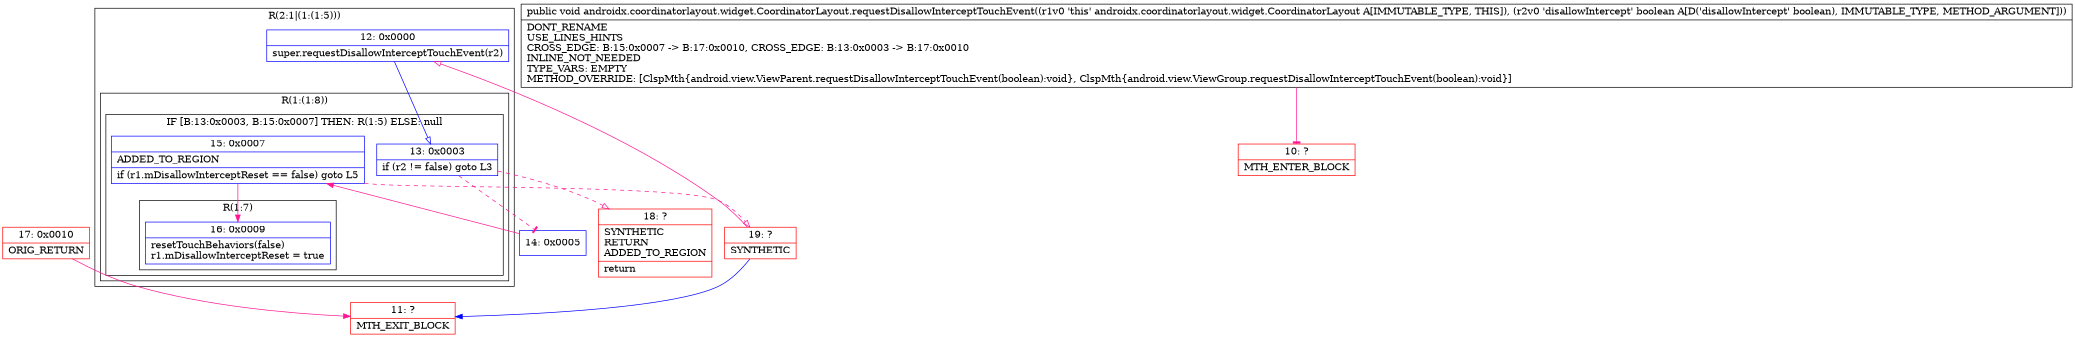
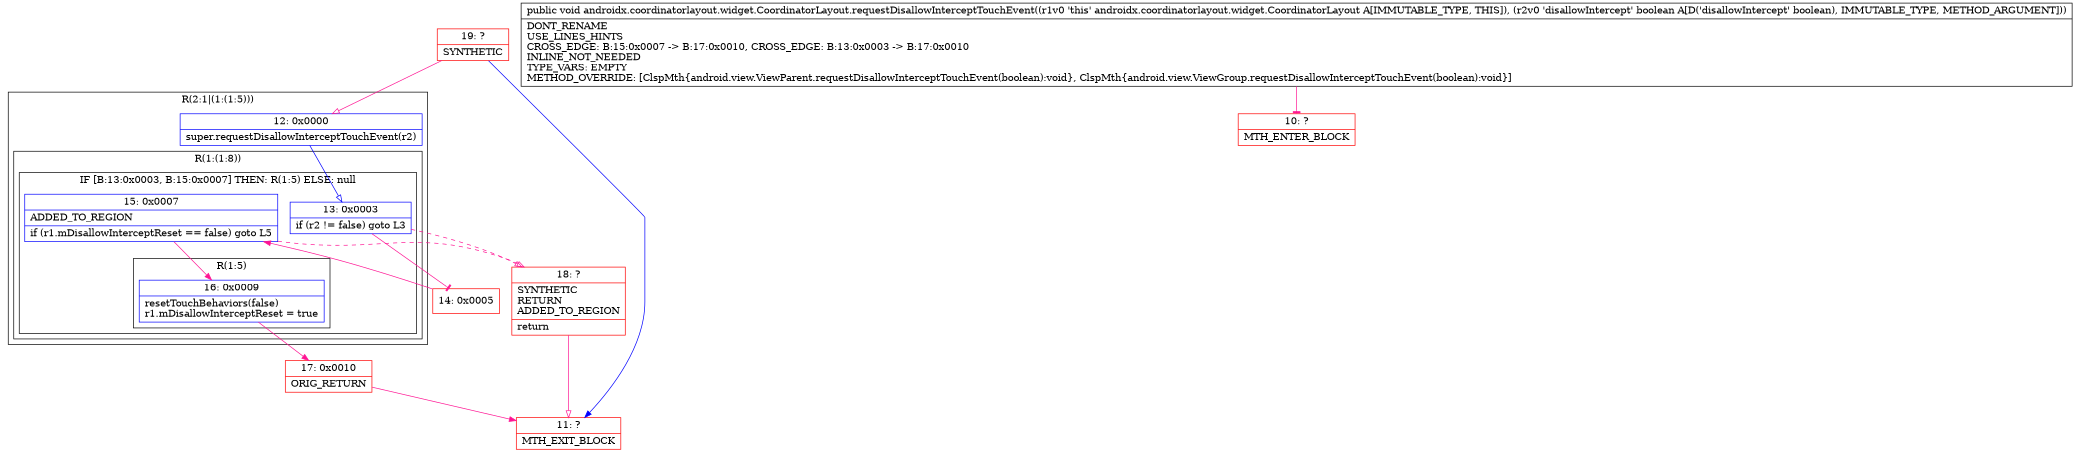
(539, 188) -> (399, 243)
(496, 202) -> (409, 260)
(238, 208) -> (232, 266)
(553, 243) -> (466, 301)
none -> (281, 339)
none -> (569, 373)
